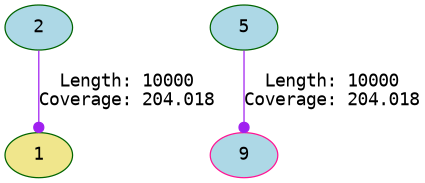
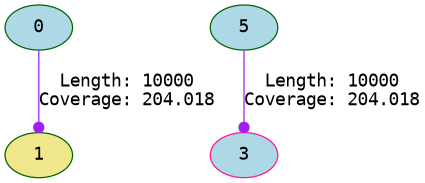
(39, 28) -> (39, 28)
(244, 155) -> (244, 155)
